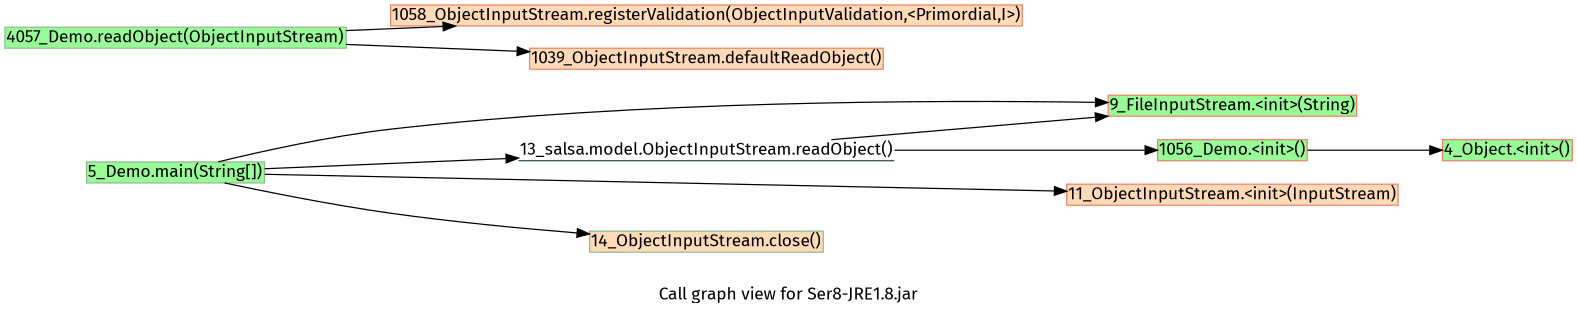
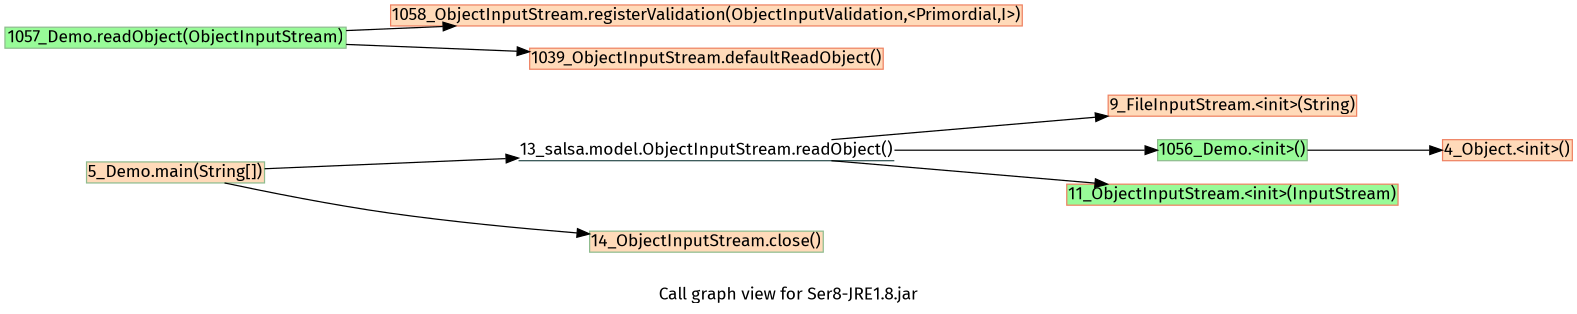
(176, 38) -> (176, 38)
(1232, 106) -> (1232, 106)
(655, 109) -> none
(1232, 150) -> (1232, 150)
(1507, 150) -> (1507, 150)
(176, 172) -> (176, 172)
(660, 183) -> (963, 172)
(1232, 195) -> (1232, 195)
